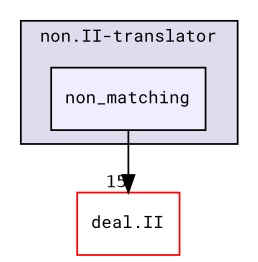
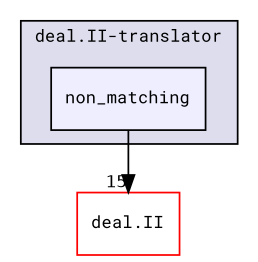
(129, 37) -> (129, 37)
